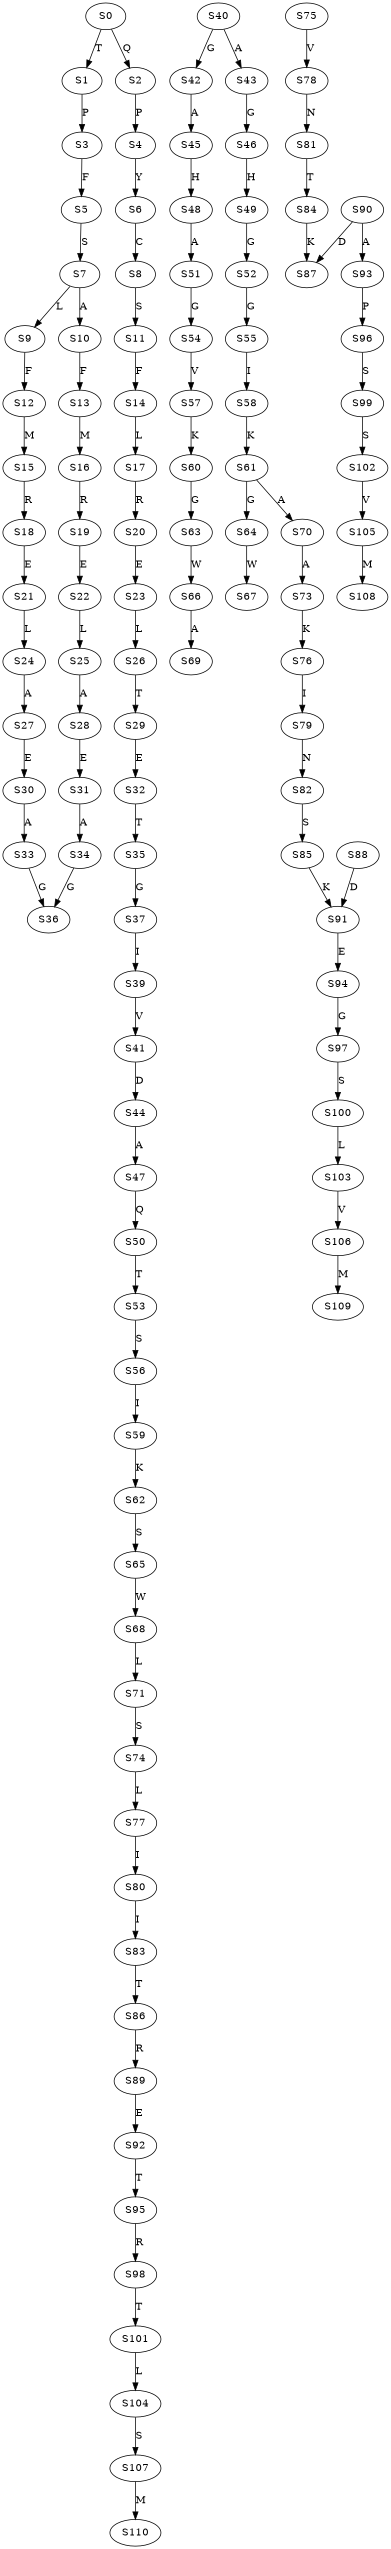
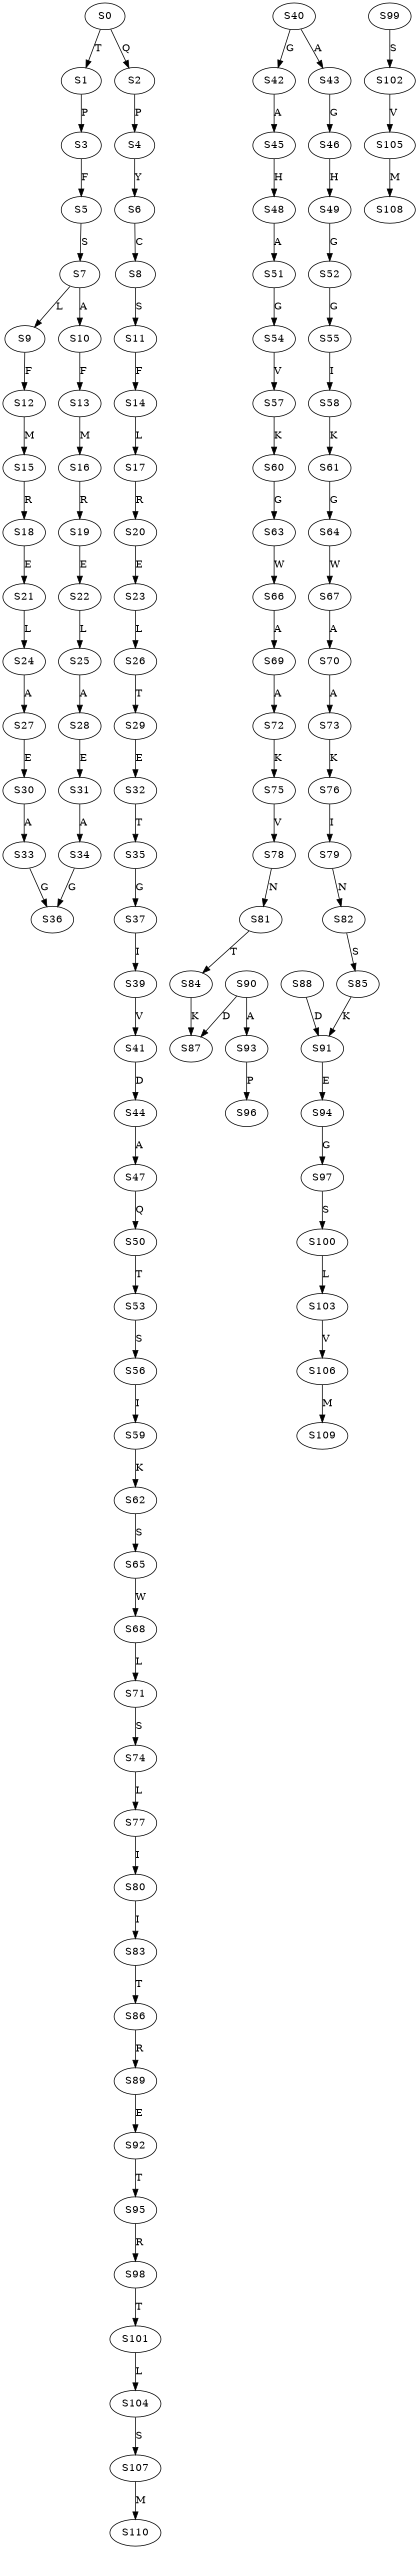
(362, 367) -> none
(272, 497) -> (330, 626)
none -> (274, 726)
